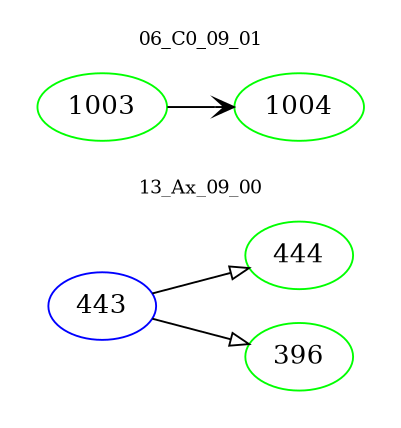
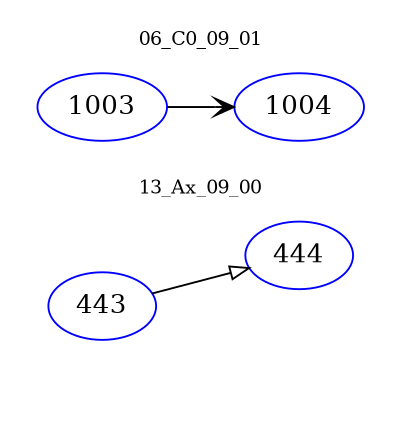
(102, 107) -> (102, 107)
(299, 107) -> (299, 107)
(299, 255) -> (299, 255)
(299, 357) -> none
